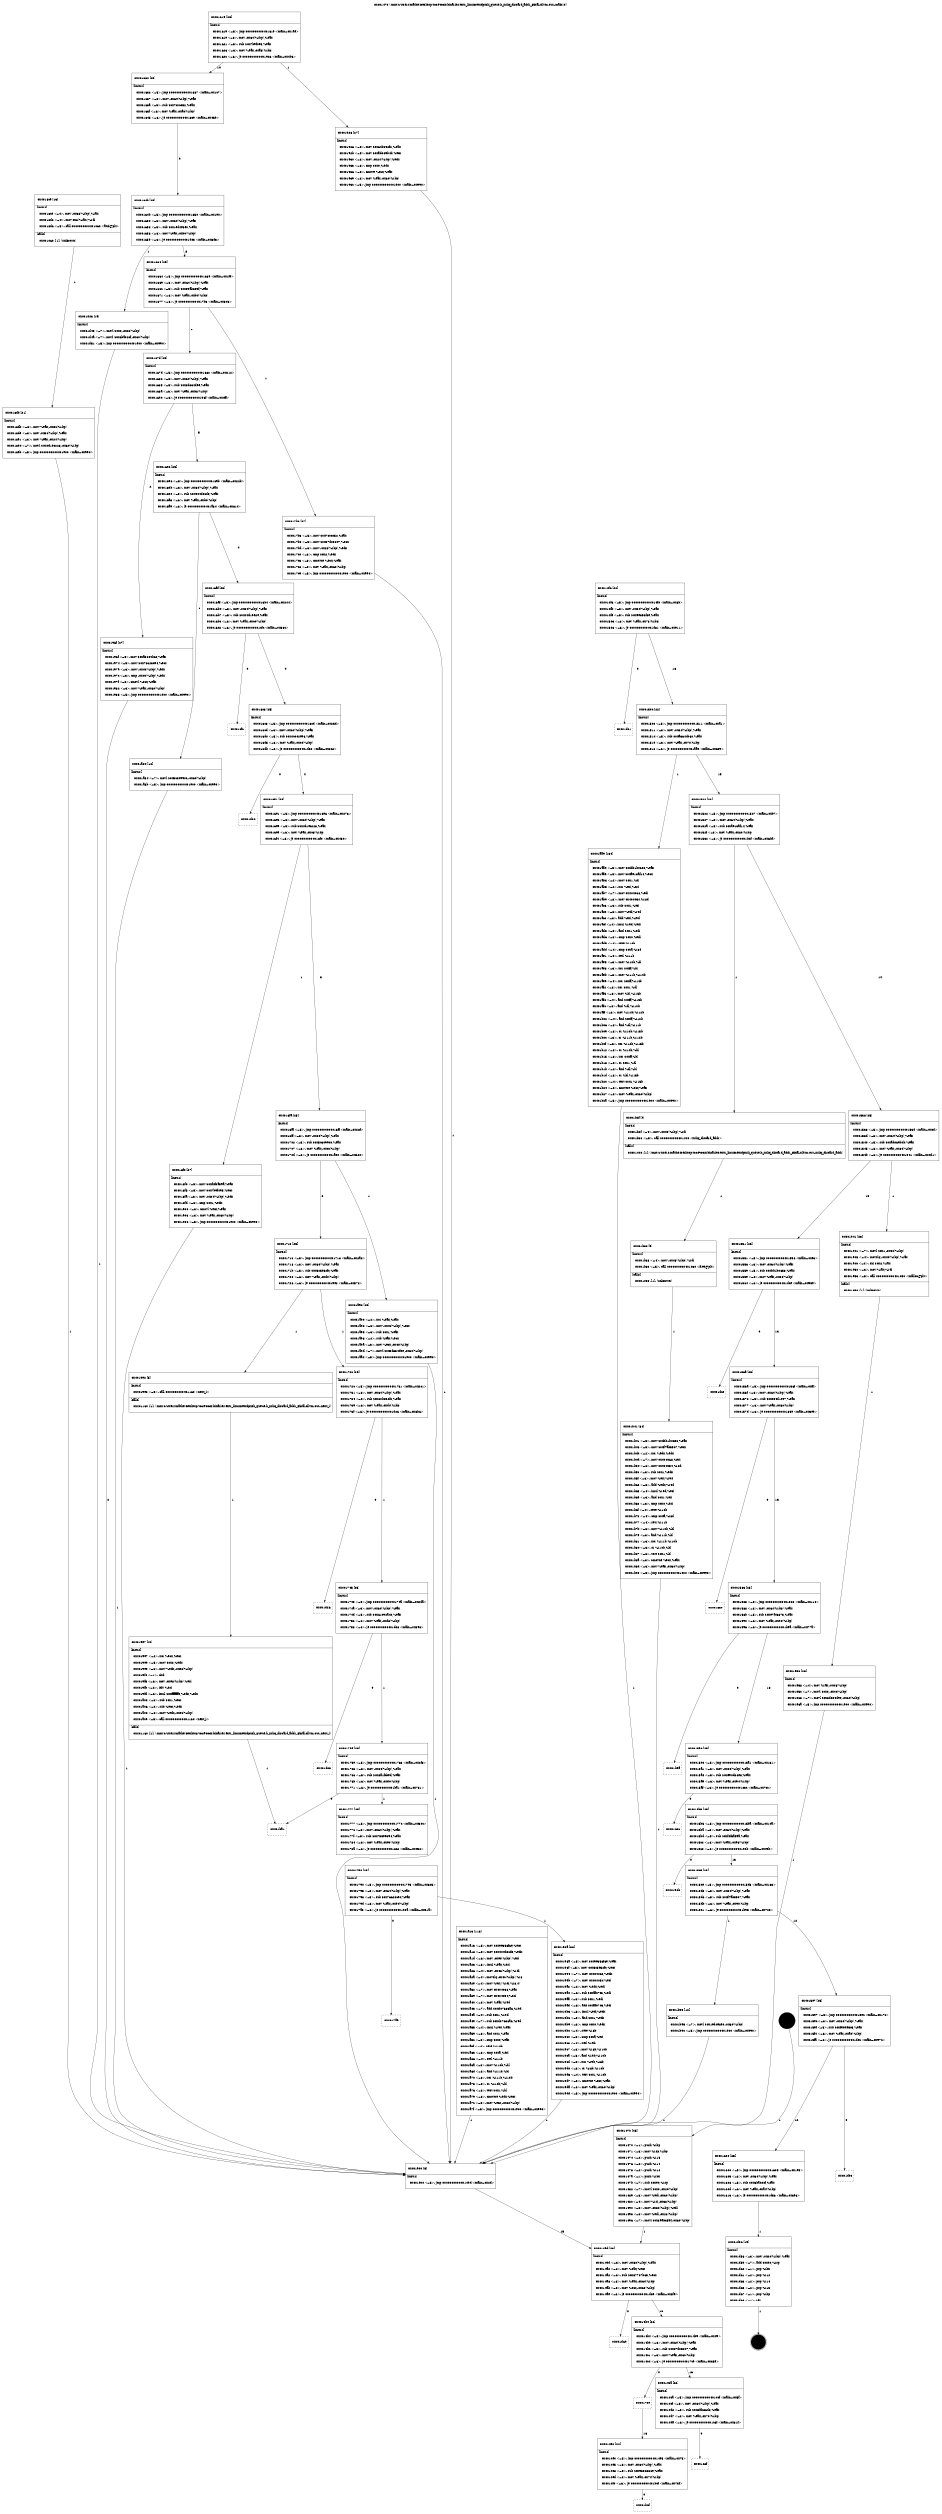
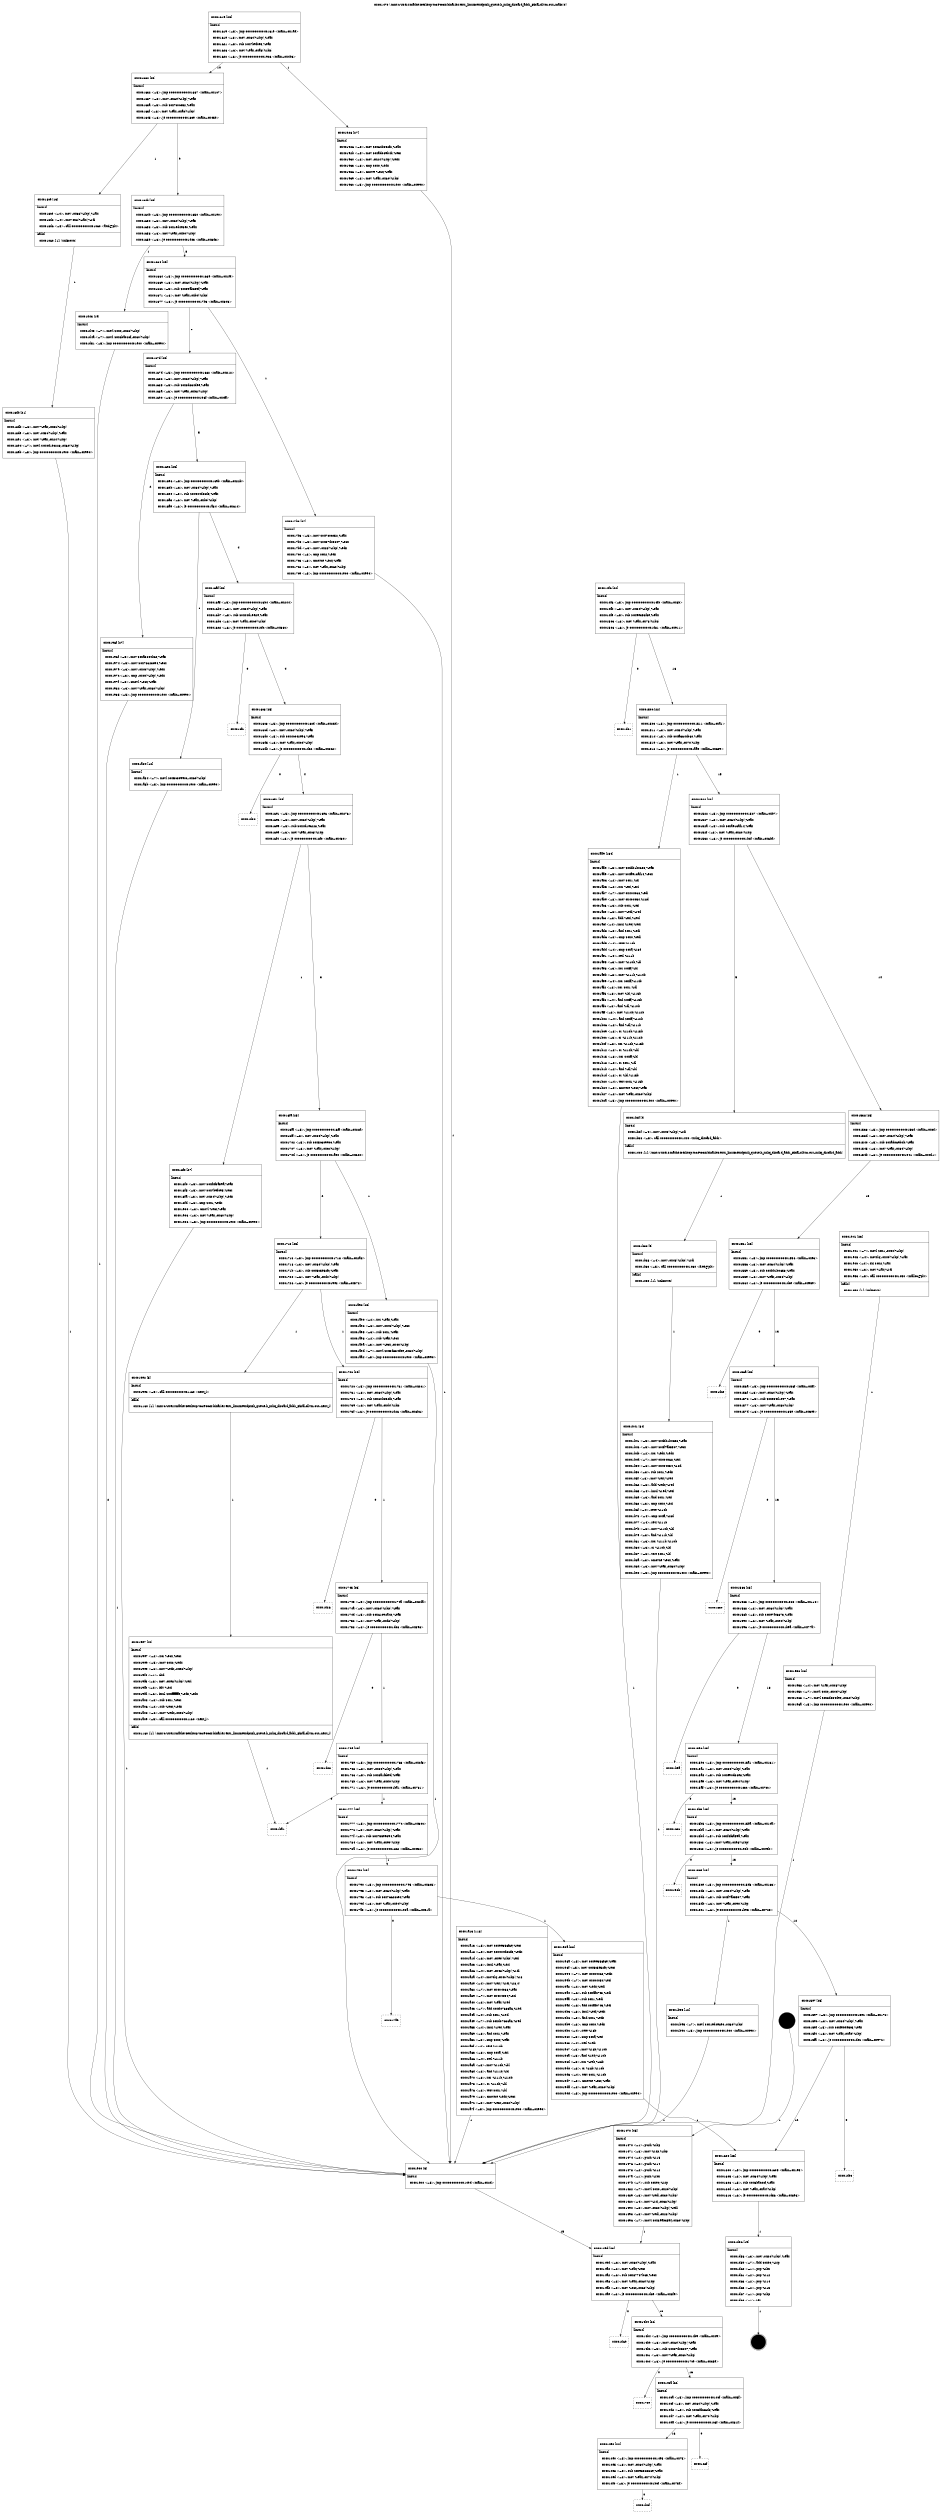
none -> (129, 158)
(736, 978) -> (736, 978)
(889, 1195) -> none
none -> (731, 1798)
none -> (387, 1860)
(526, 2136) -> (691, 2119)
(642, 2423) -> (672, 2433)
